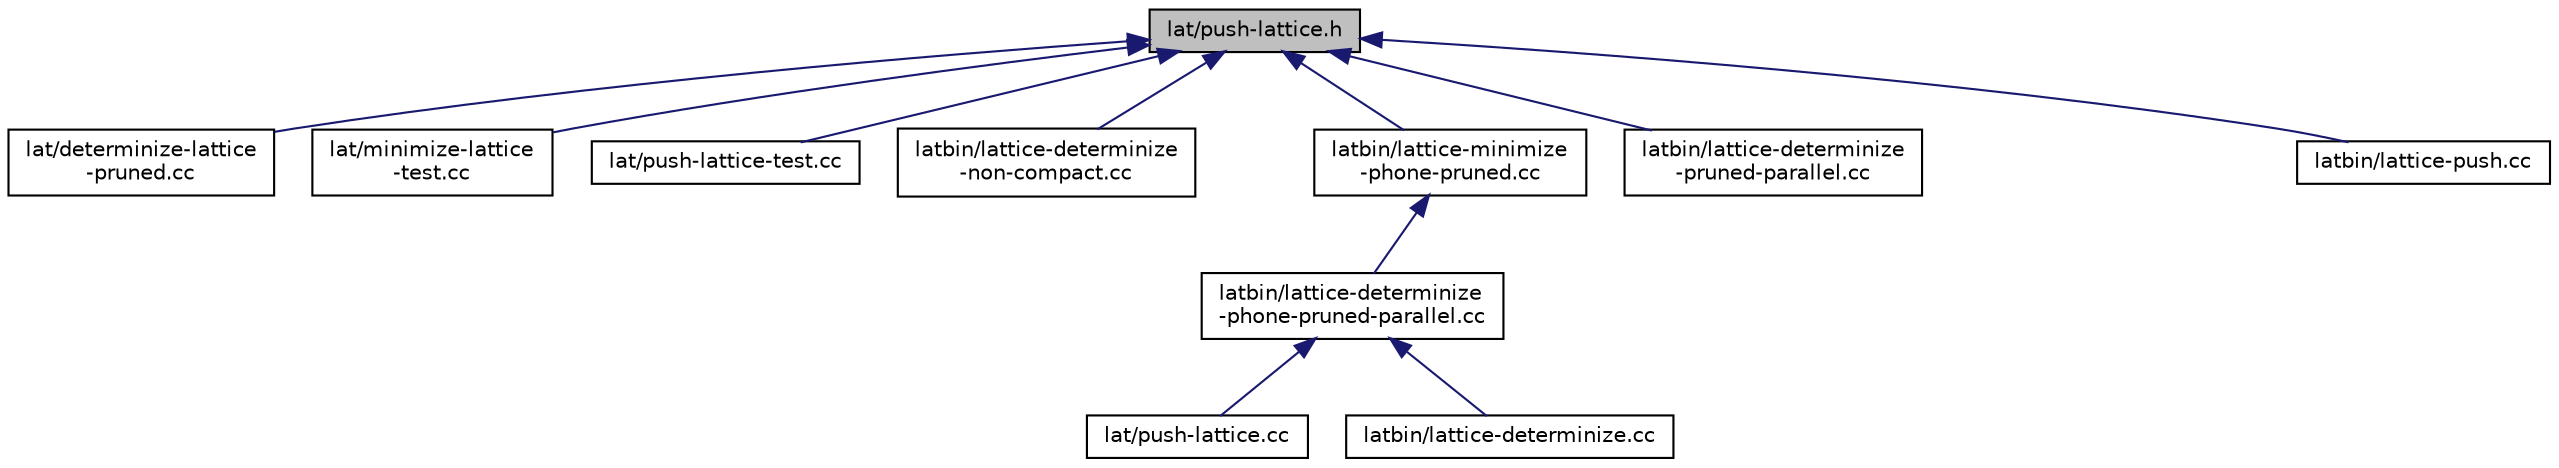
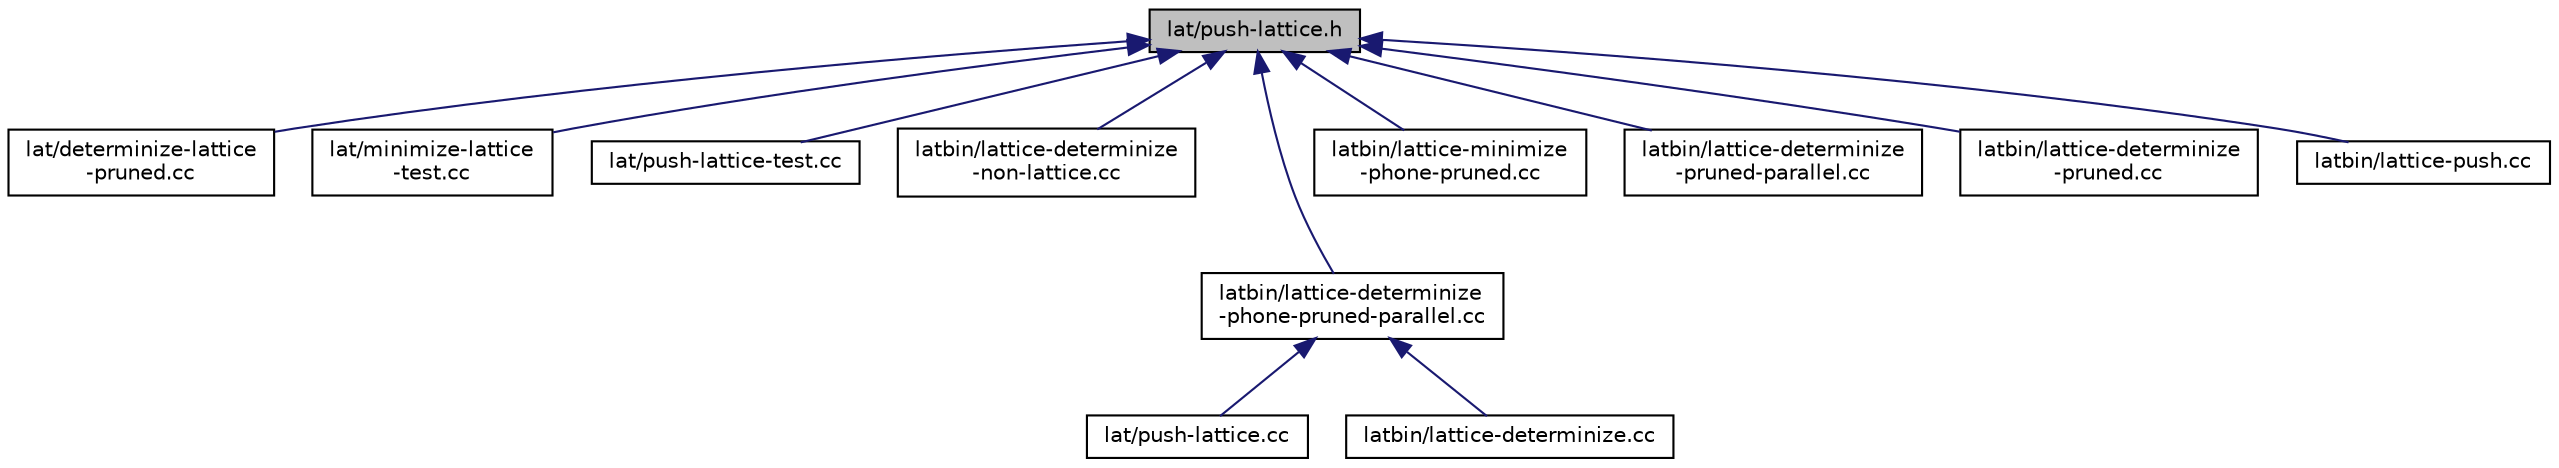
(1047, 163) -> (1047, 163)
none -> (2109, 163)
(1395, 243) -> (1288, 177)
